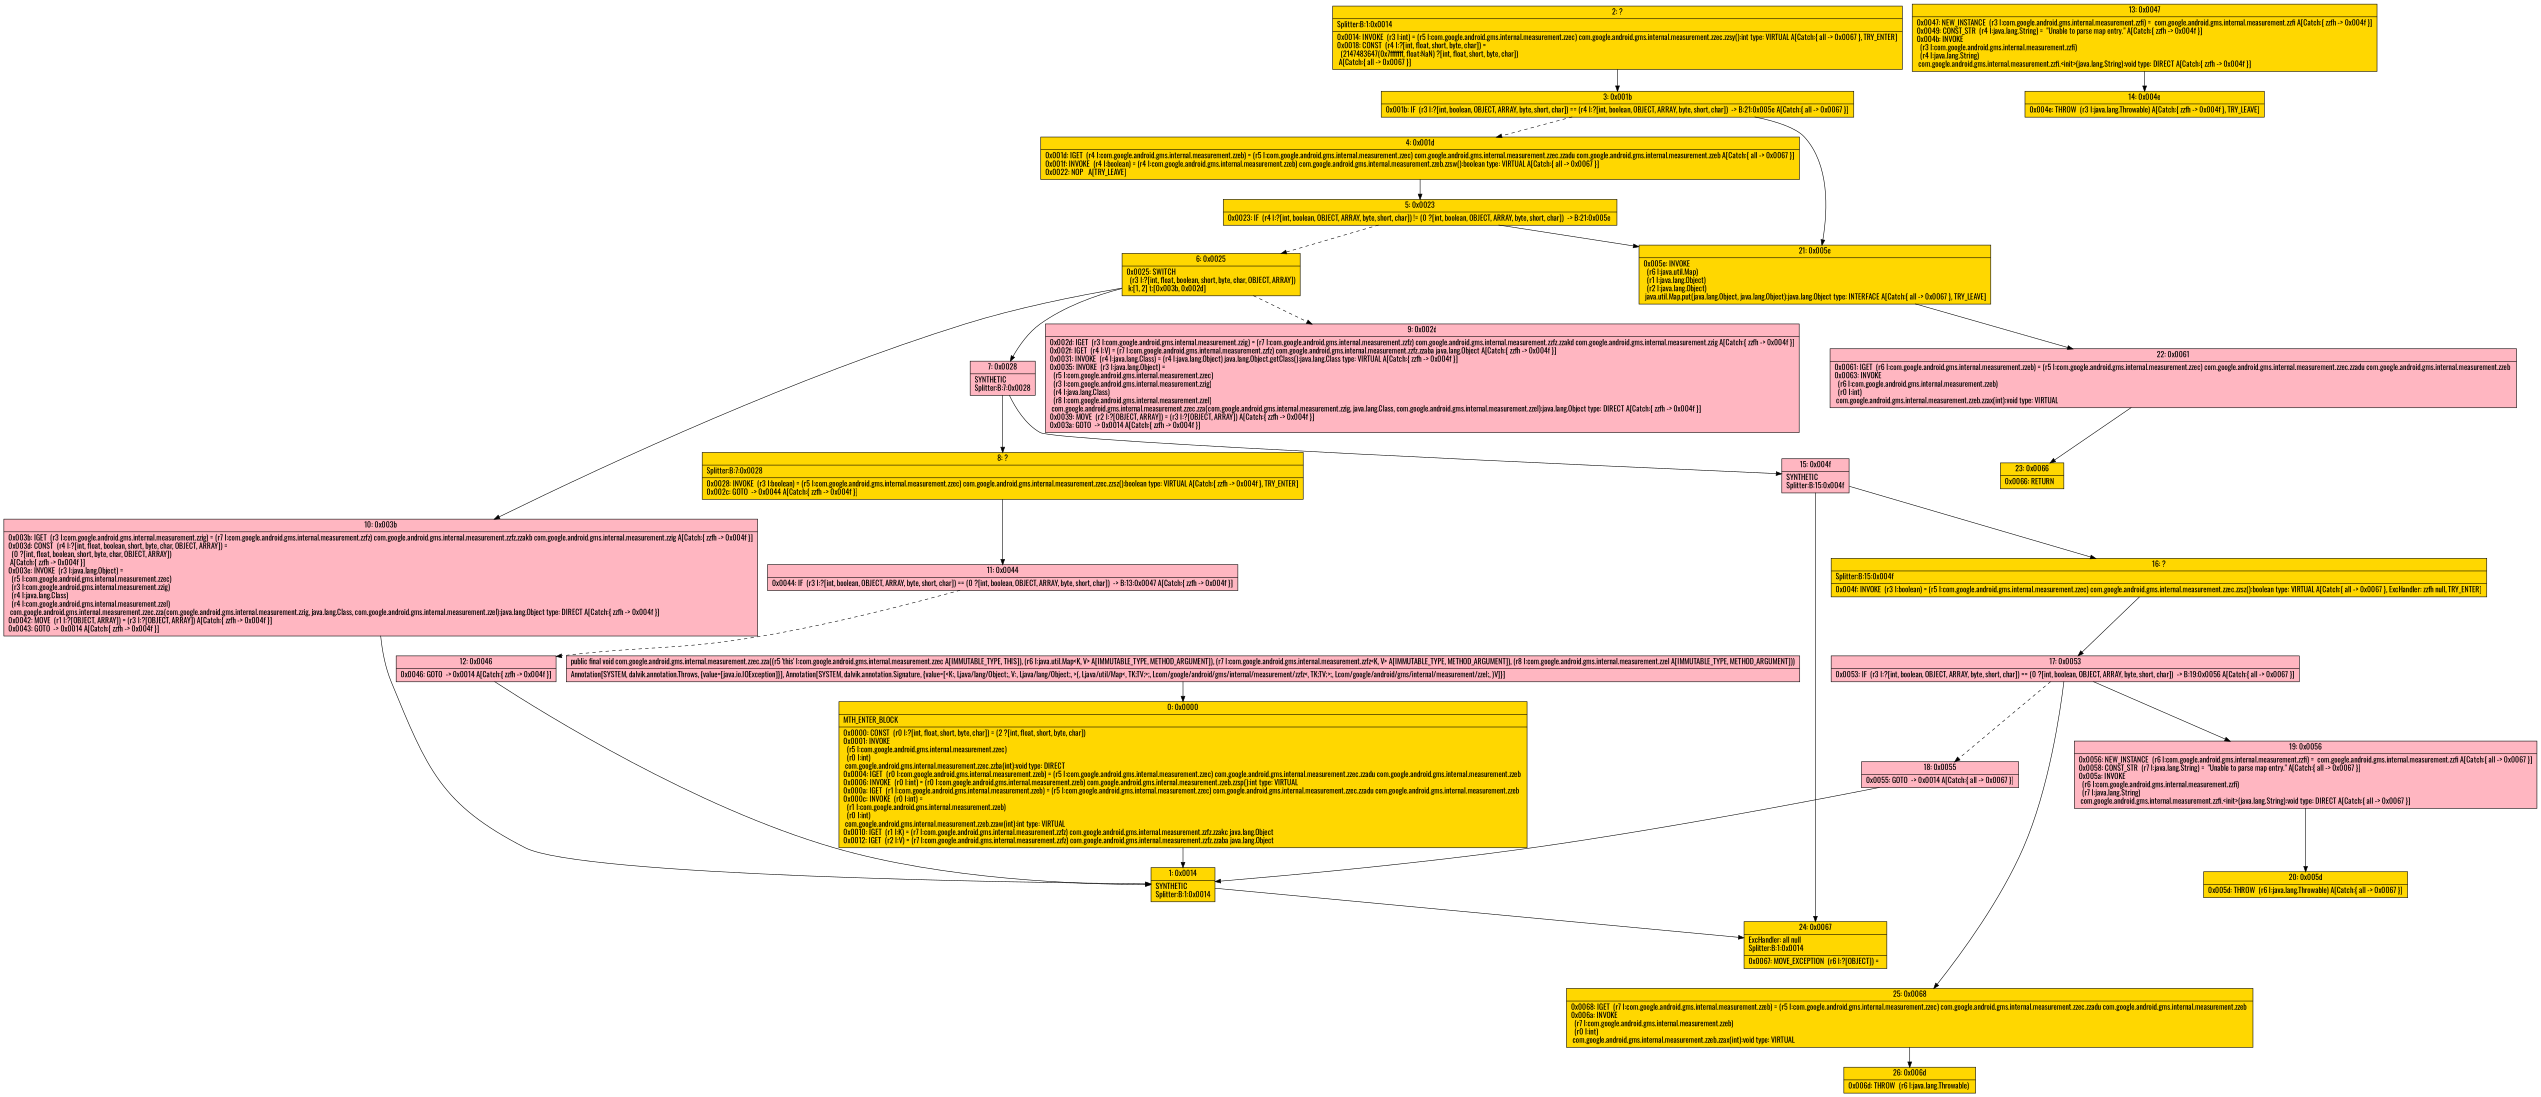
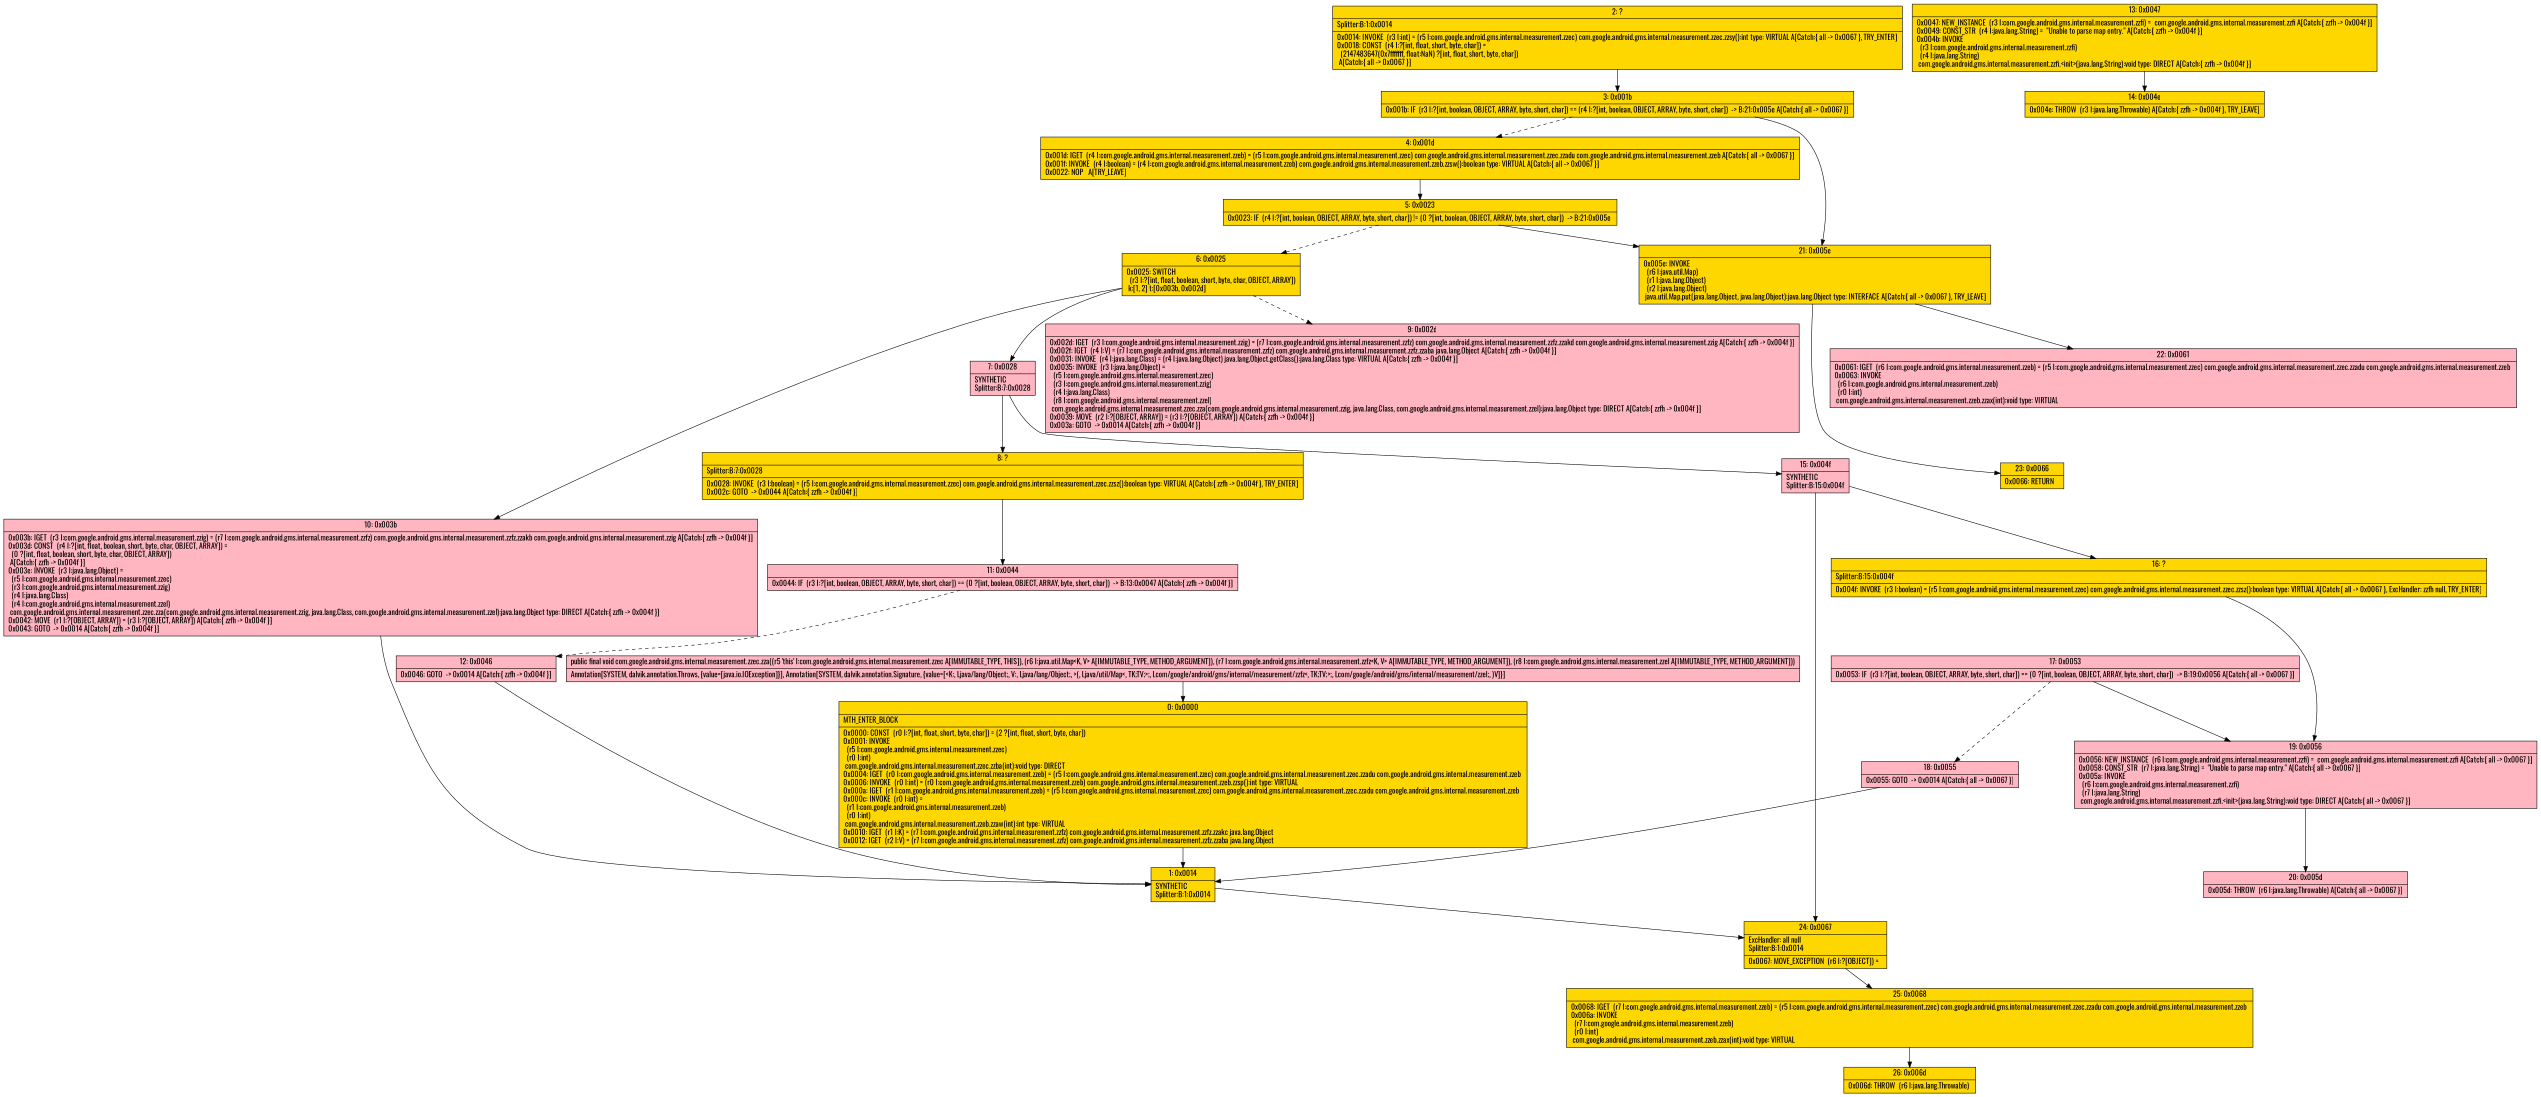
(2093, 434) -> (1844, 445)
(2111, 624) -> (2299, 648)
(2025, 843) -> (1856, 977)
(2306, 885) -> (2306, 885)
